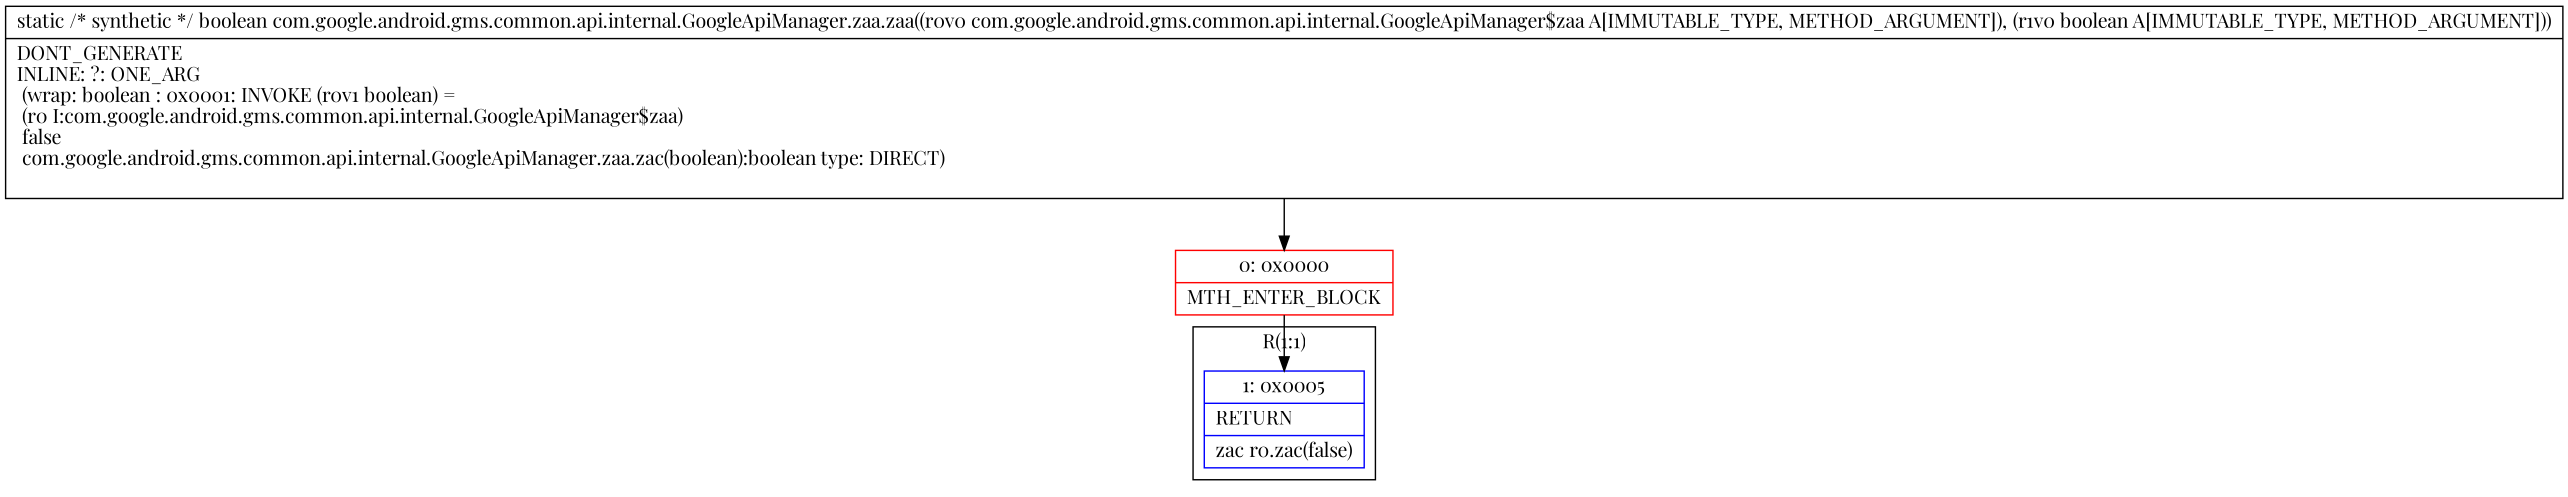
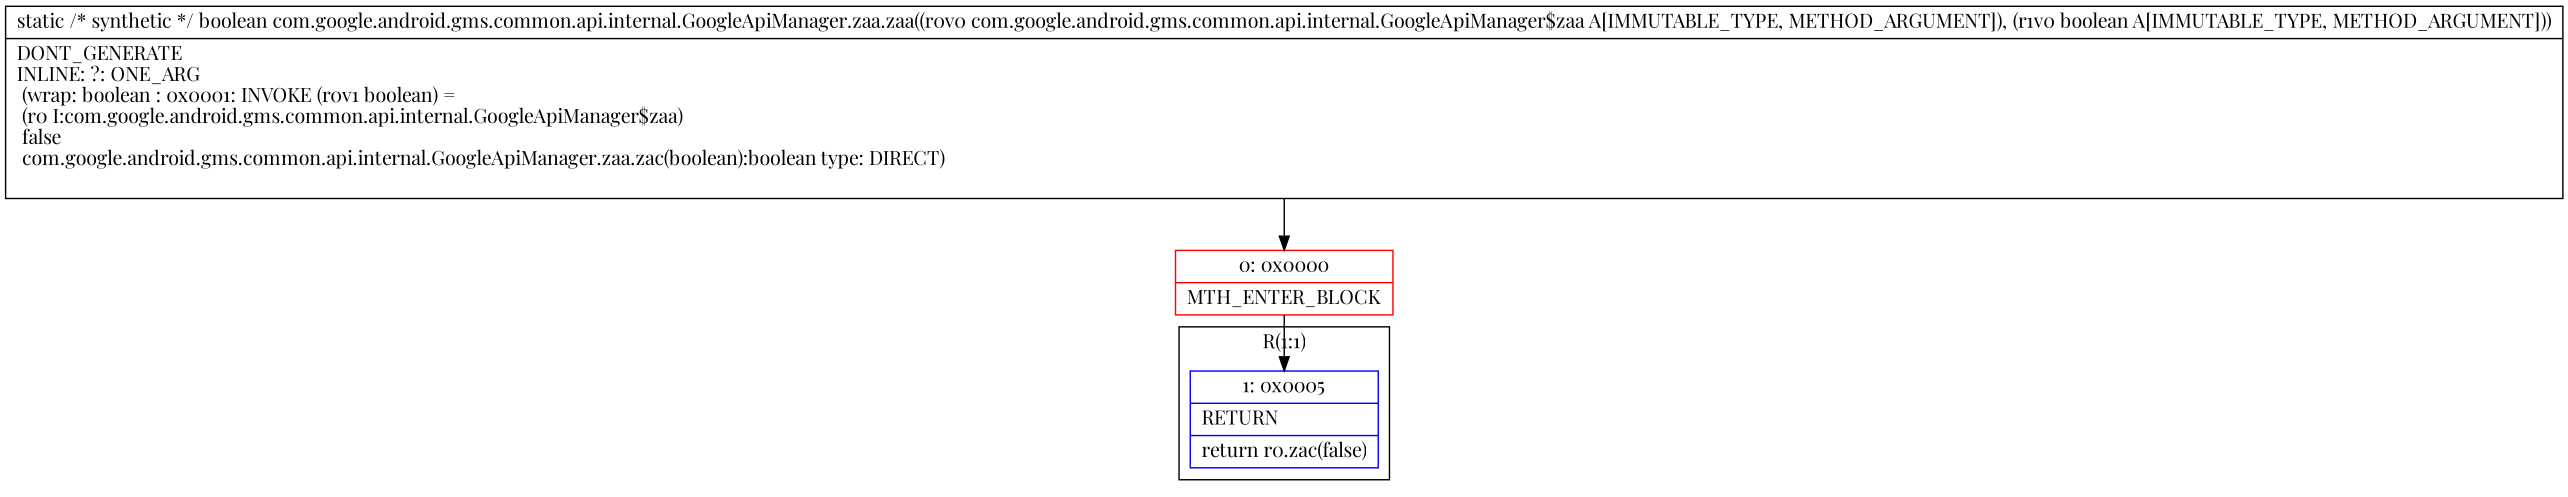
(1284, 451) -> (1284, 451)
